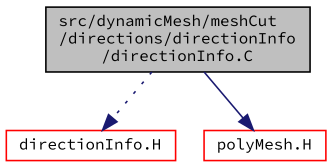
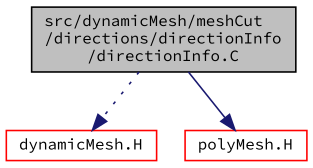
(91, 146) -> (81, 146)
